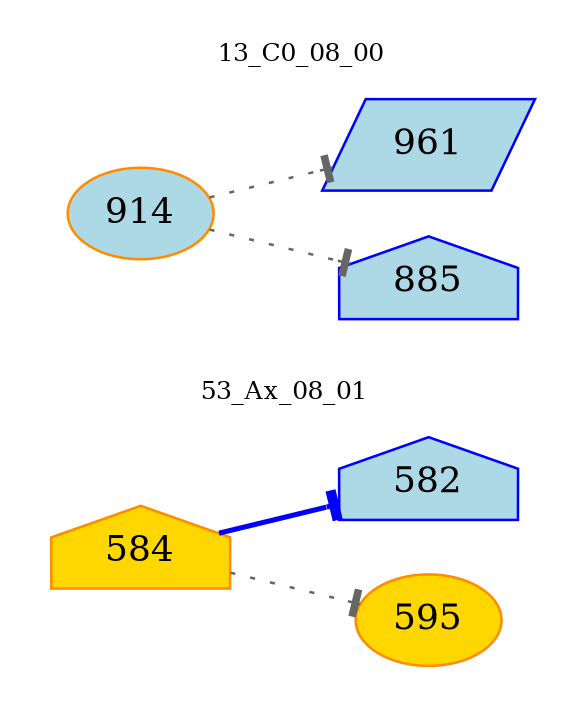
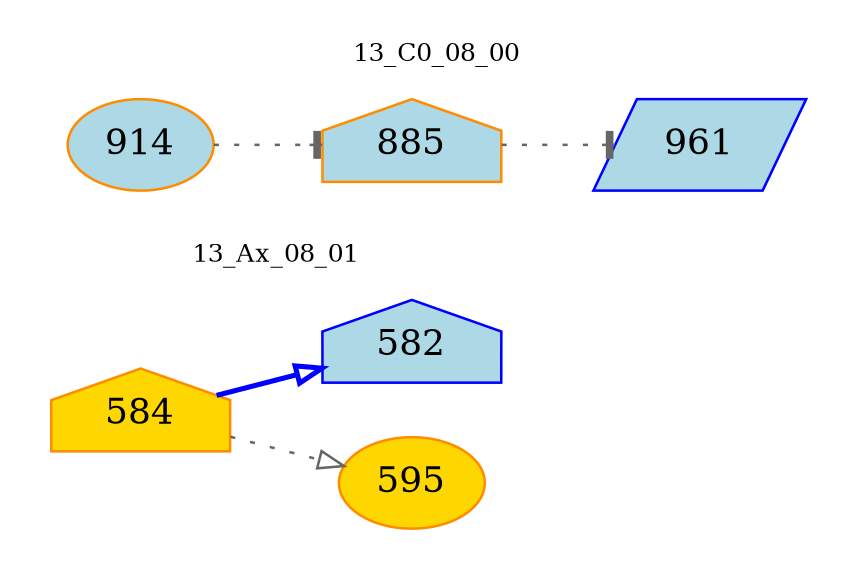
(265, 184) -> (552, 145)
(429, 282) -> (412, 145)
(285, 393) -> (276, 255)
(273, 520) -> (257, 385)
(289, 587) -> (275, 448)
